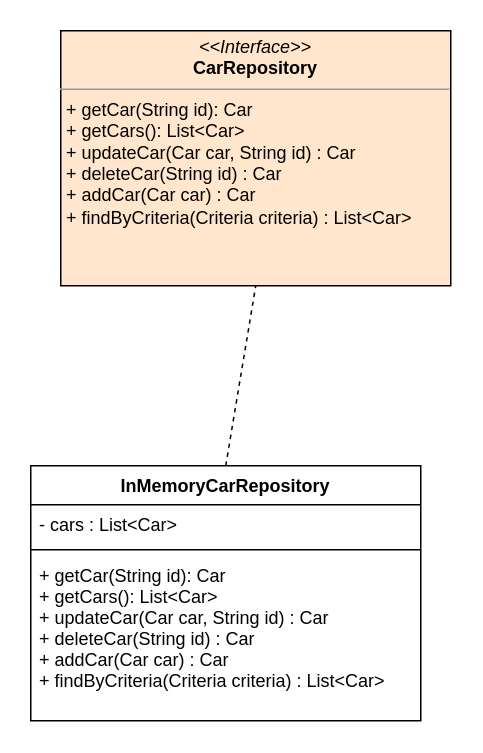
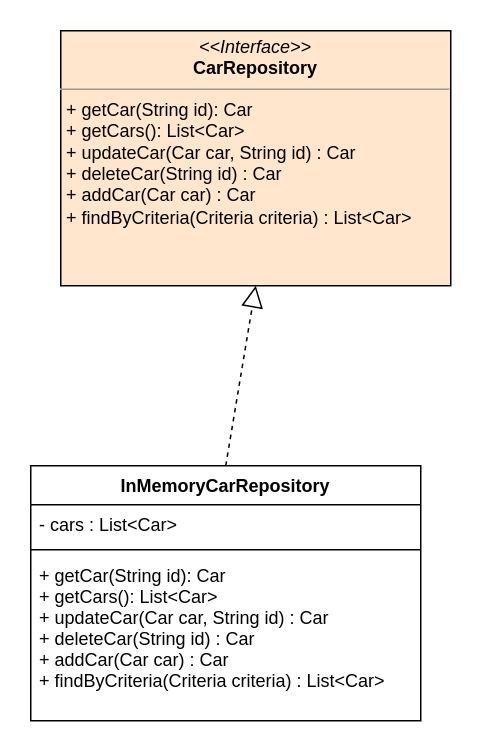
(254, 298) -> (252, 308)
